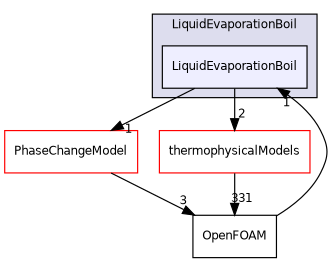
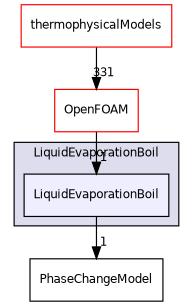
(235, 105) -> none
(71, 152) -> (96, 280)
(147, 191) -> none
(235, 236) -> (96, 111)
